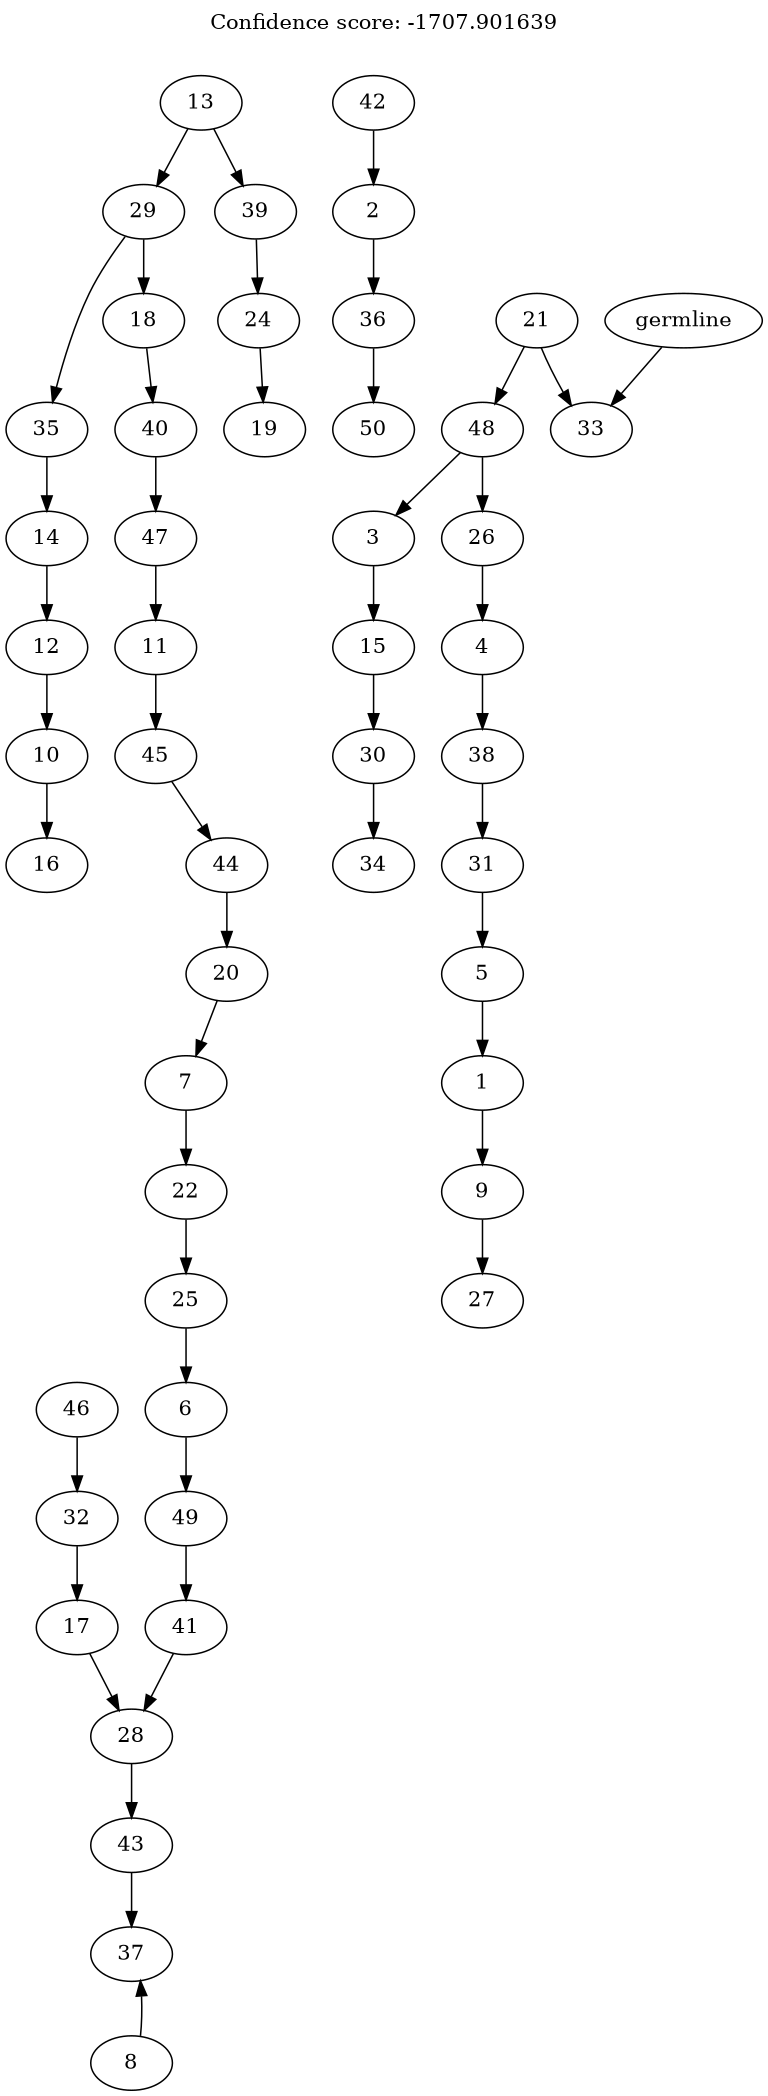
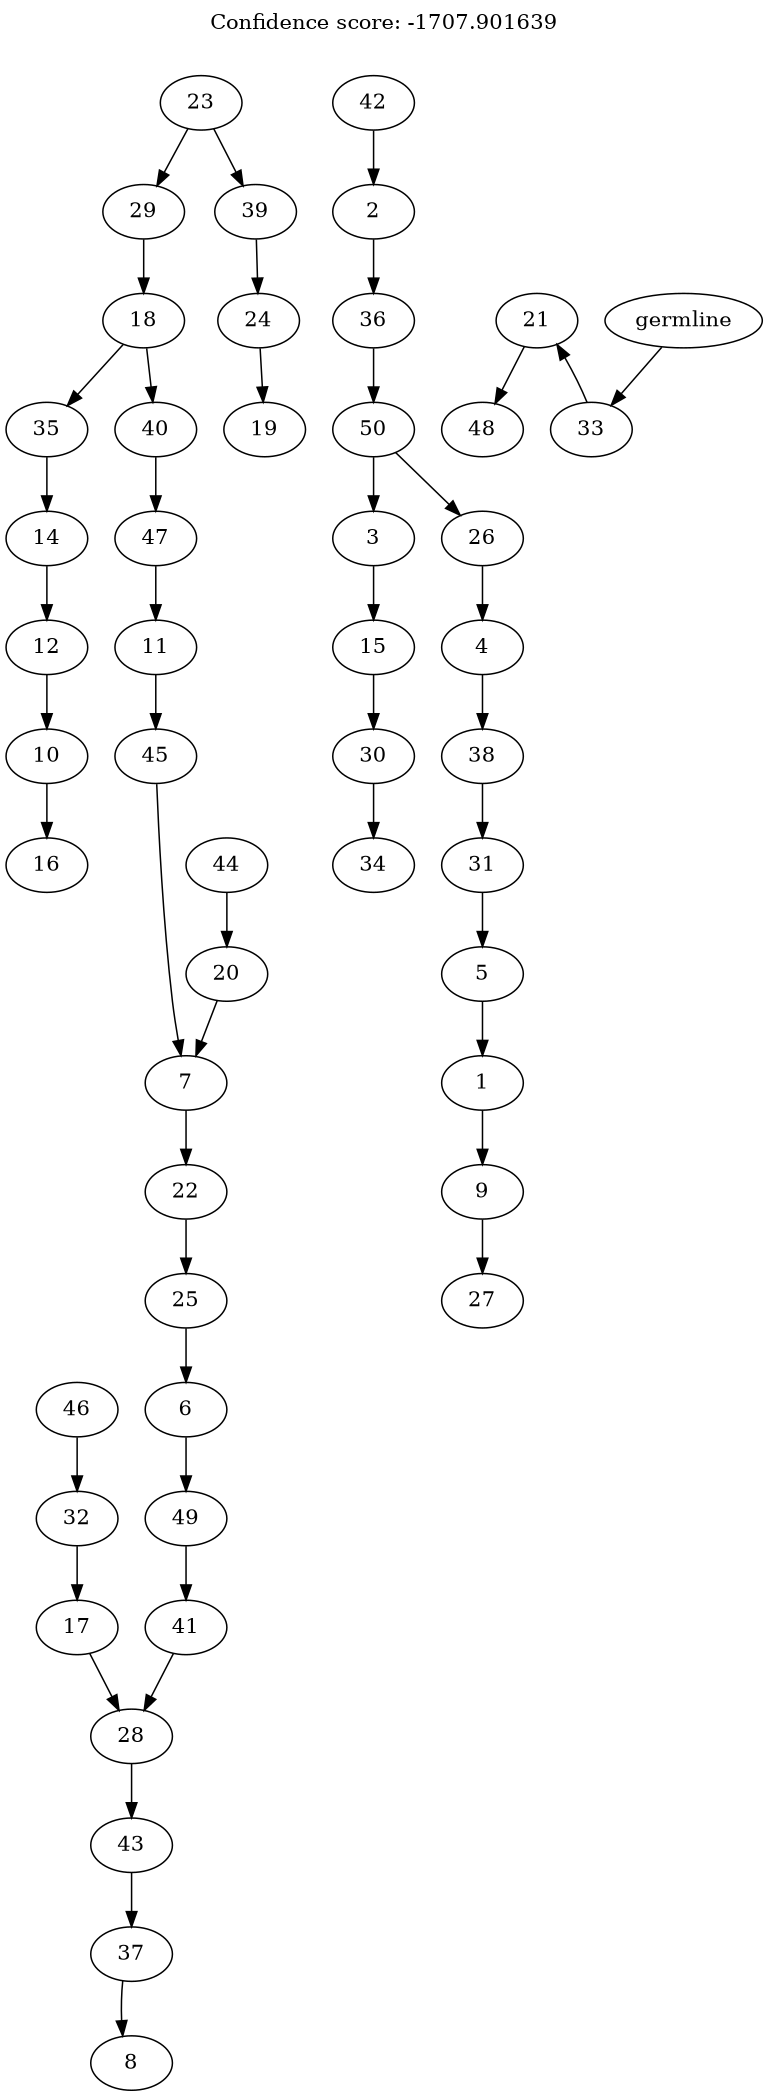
(201, 103) -> (201, 103)
(83, 308) -> (100, 370)
(552, 370) -> (577, 380)
(482, 477) -> (422, 479)
(434, 479) -> (374, 477)
(187, 804) -> (164, 913)
(142, 2016) -> (121, 2001)
